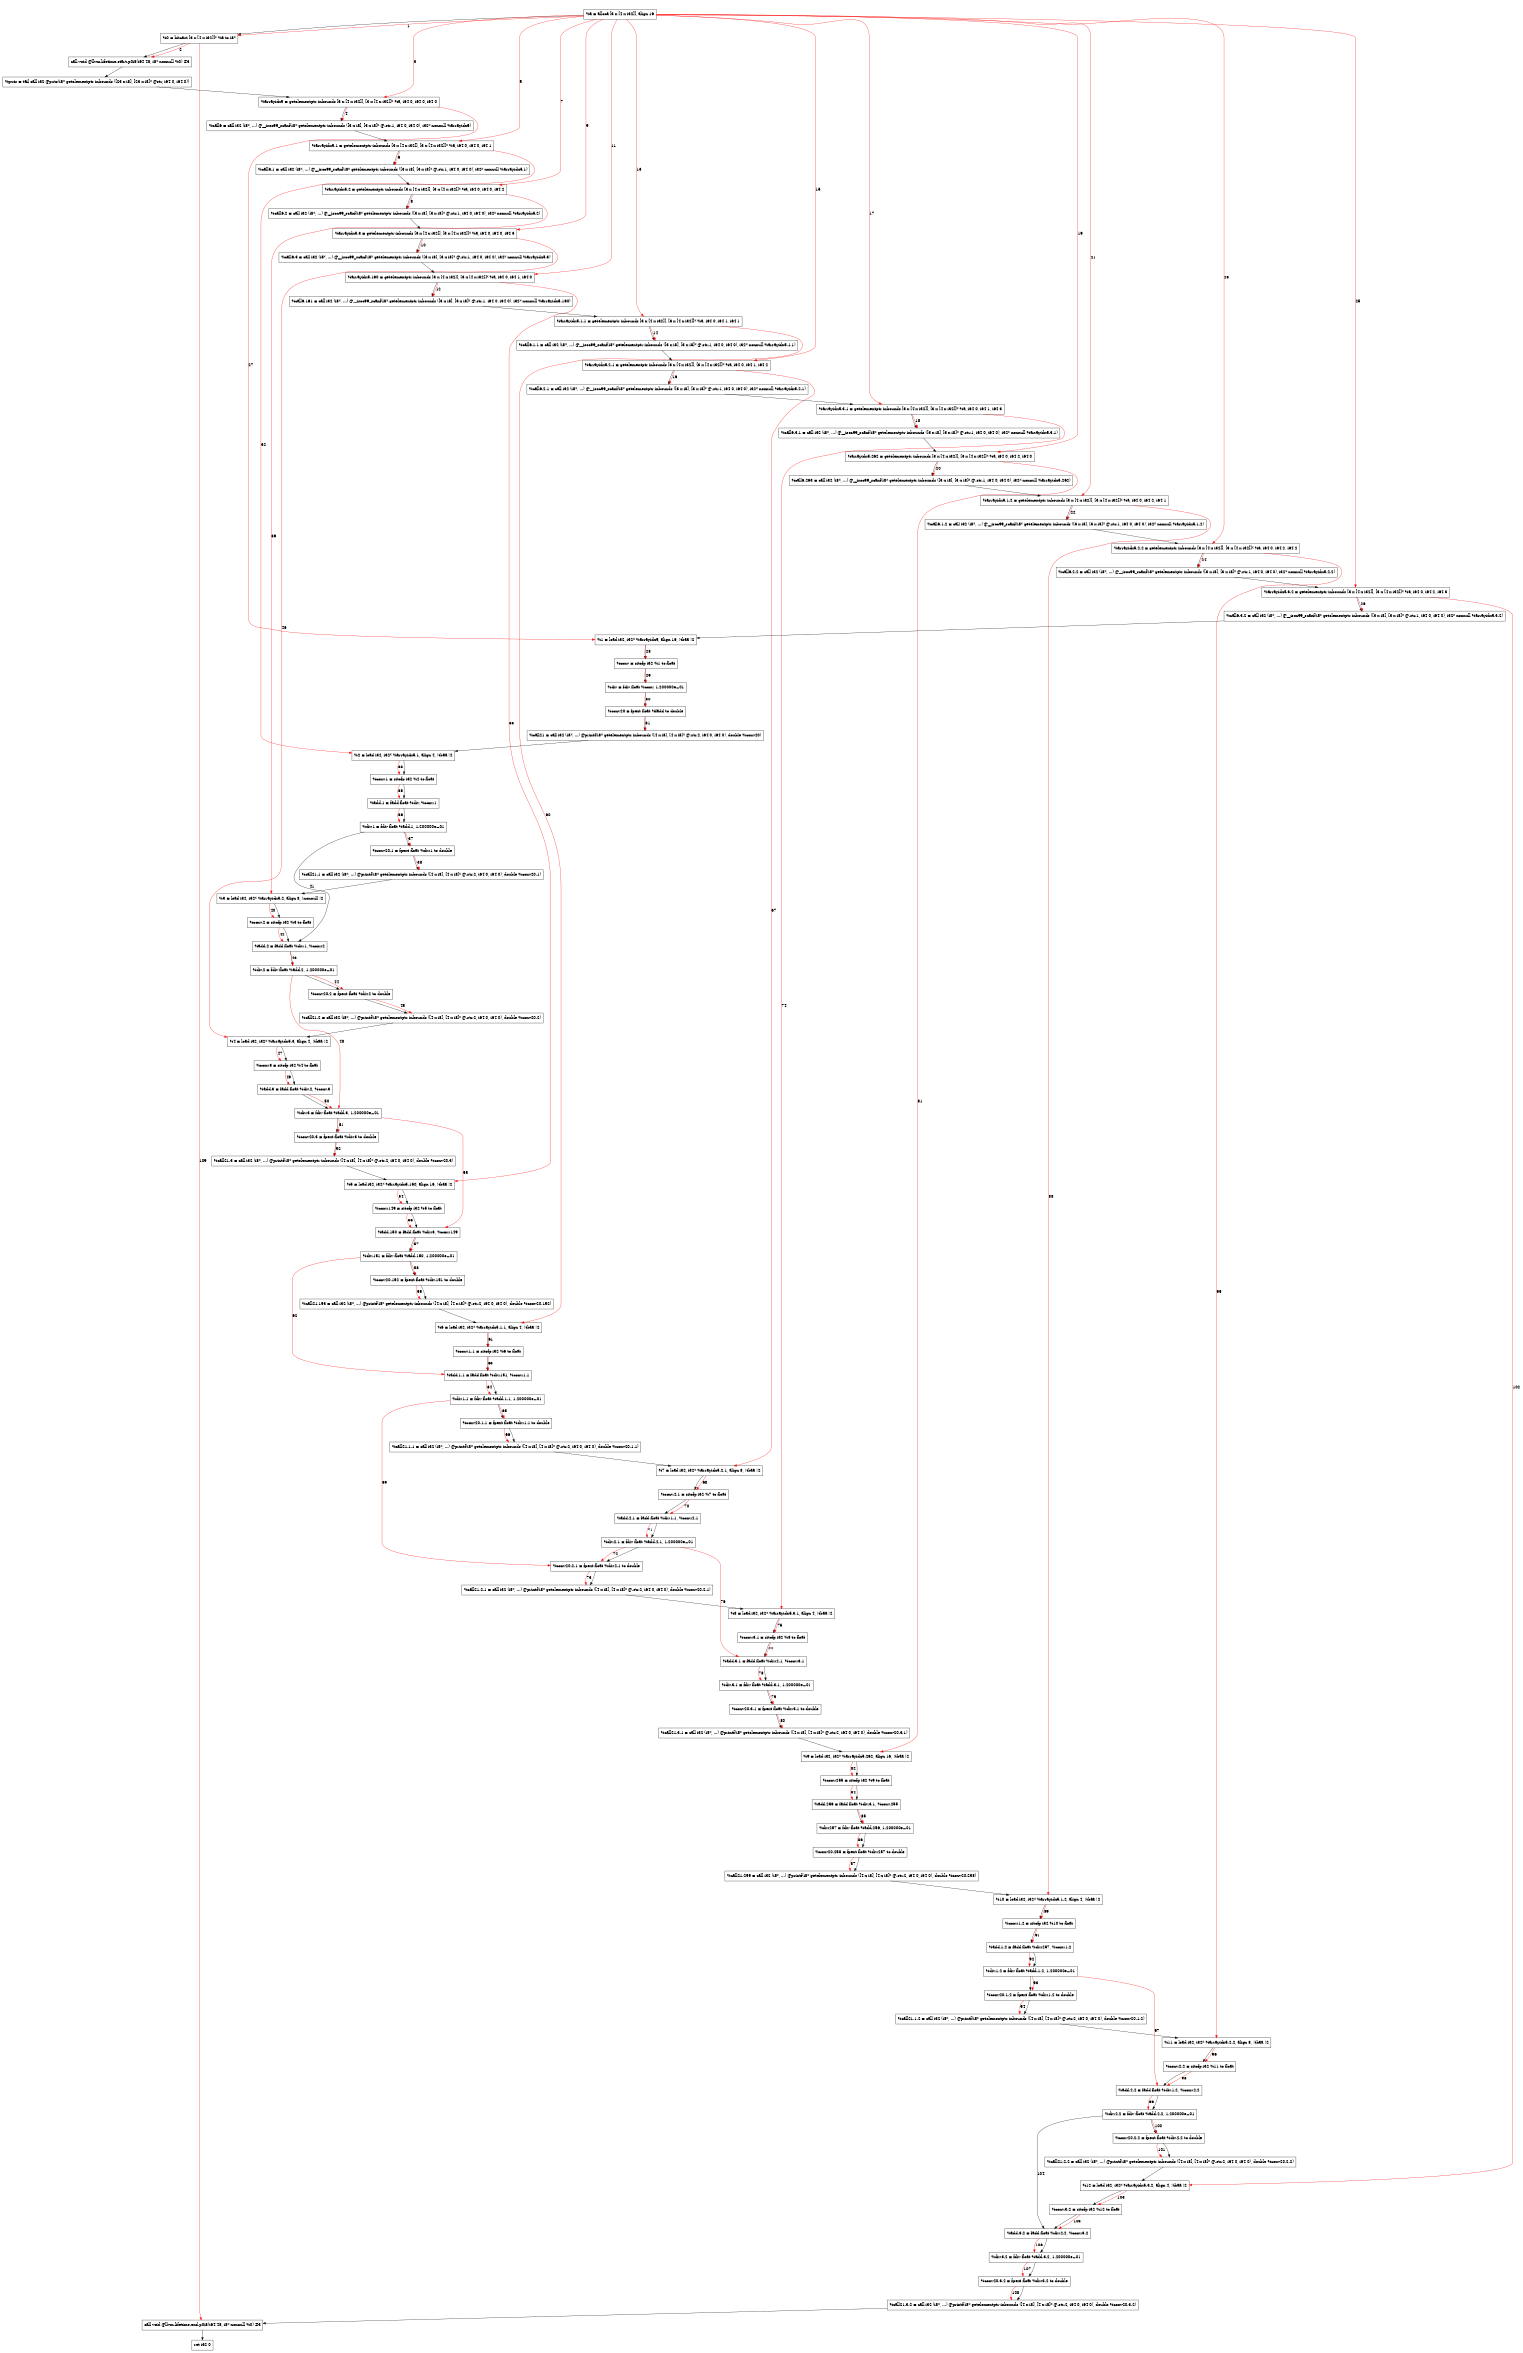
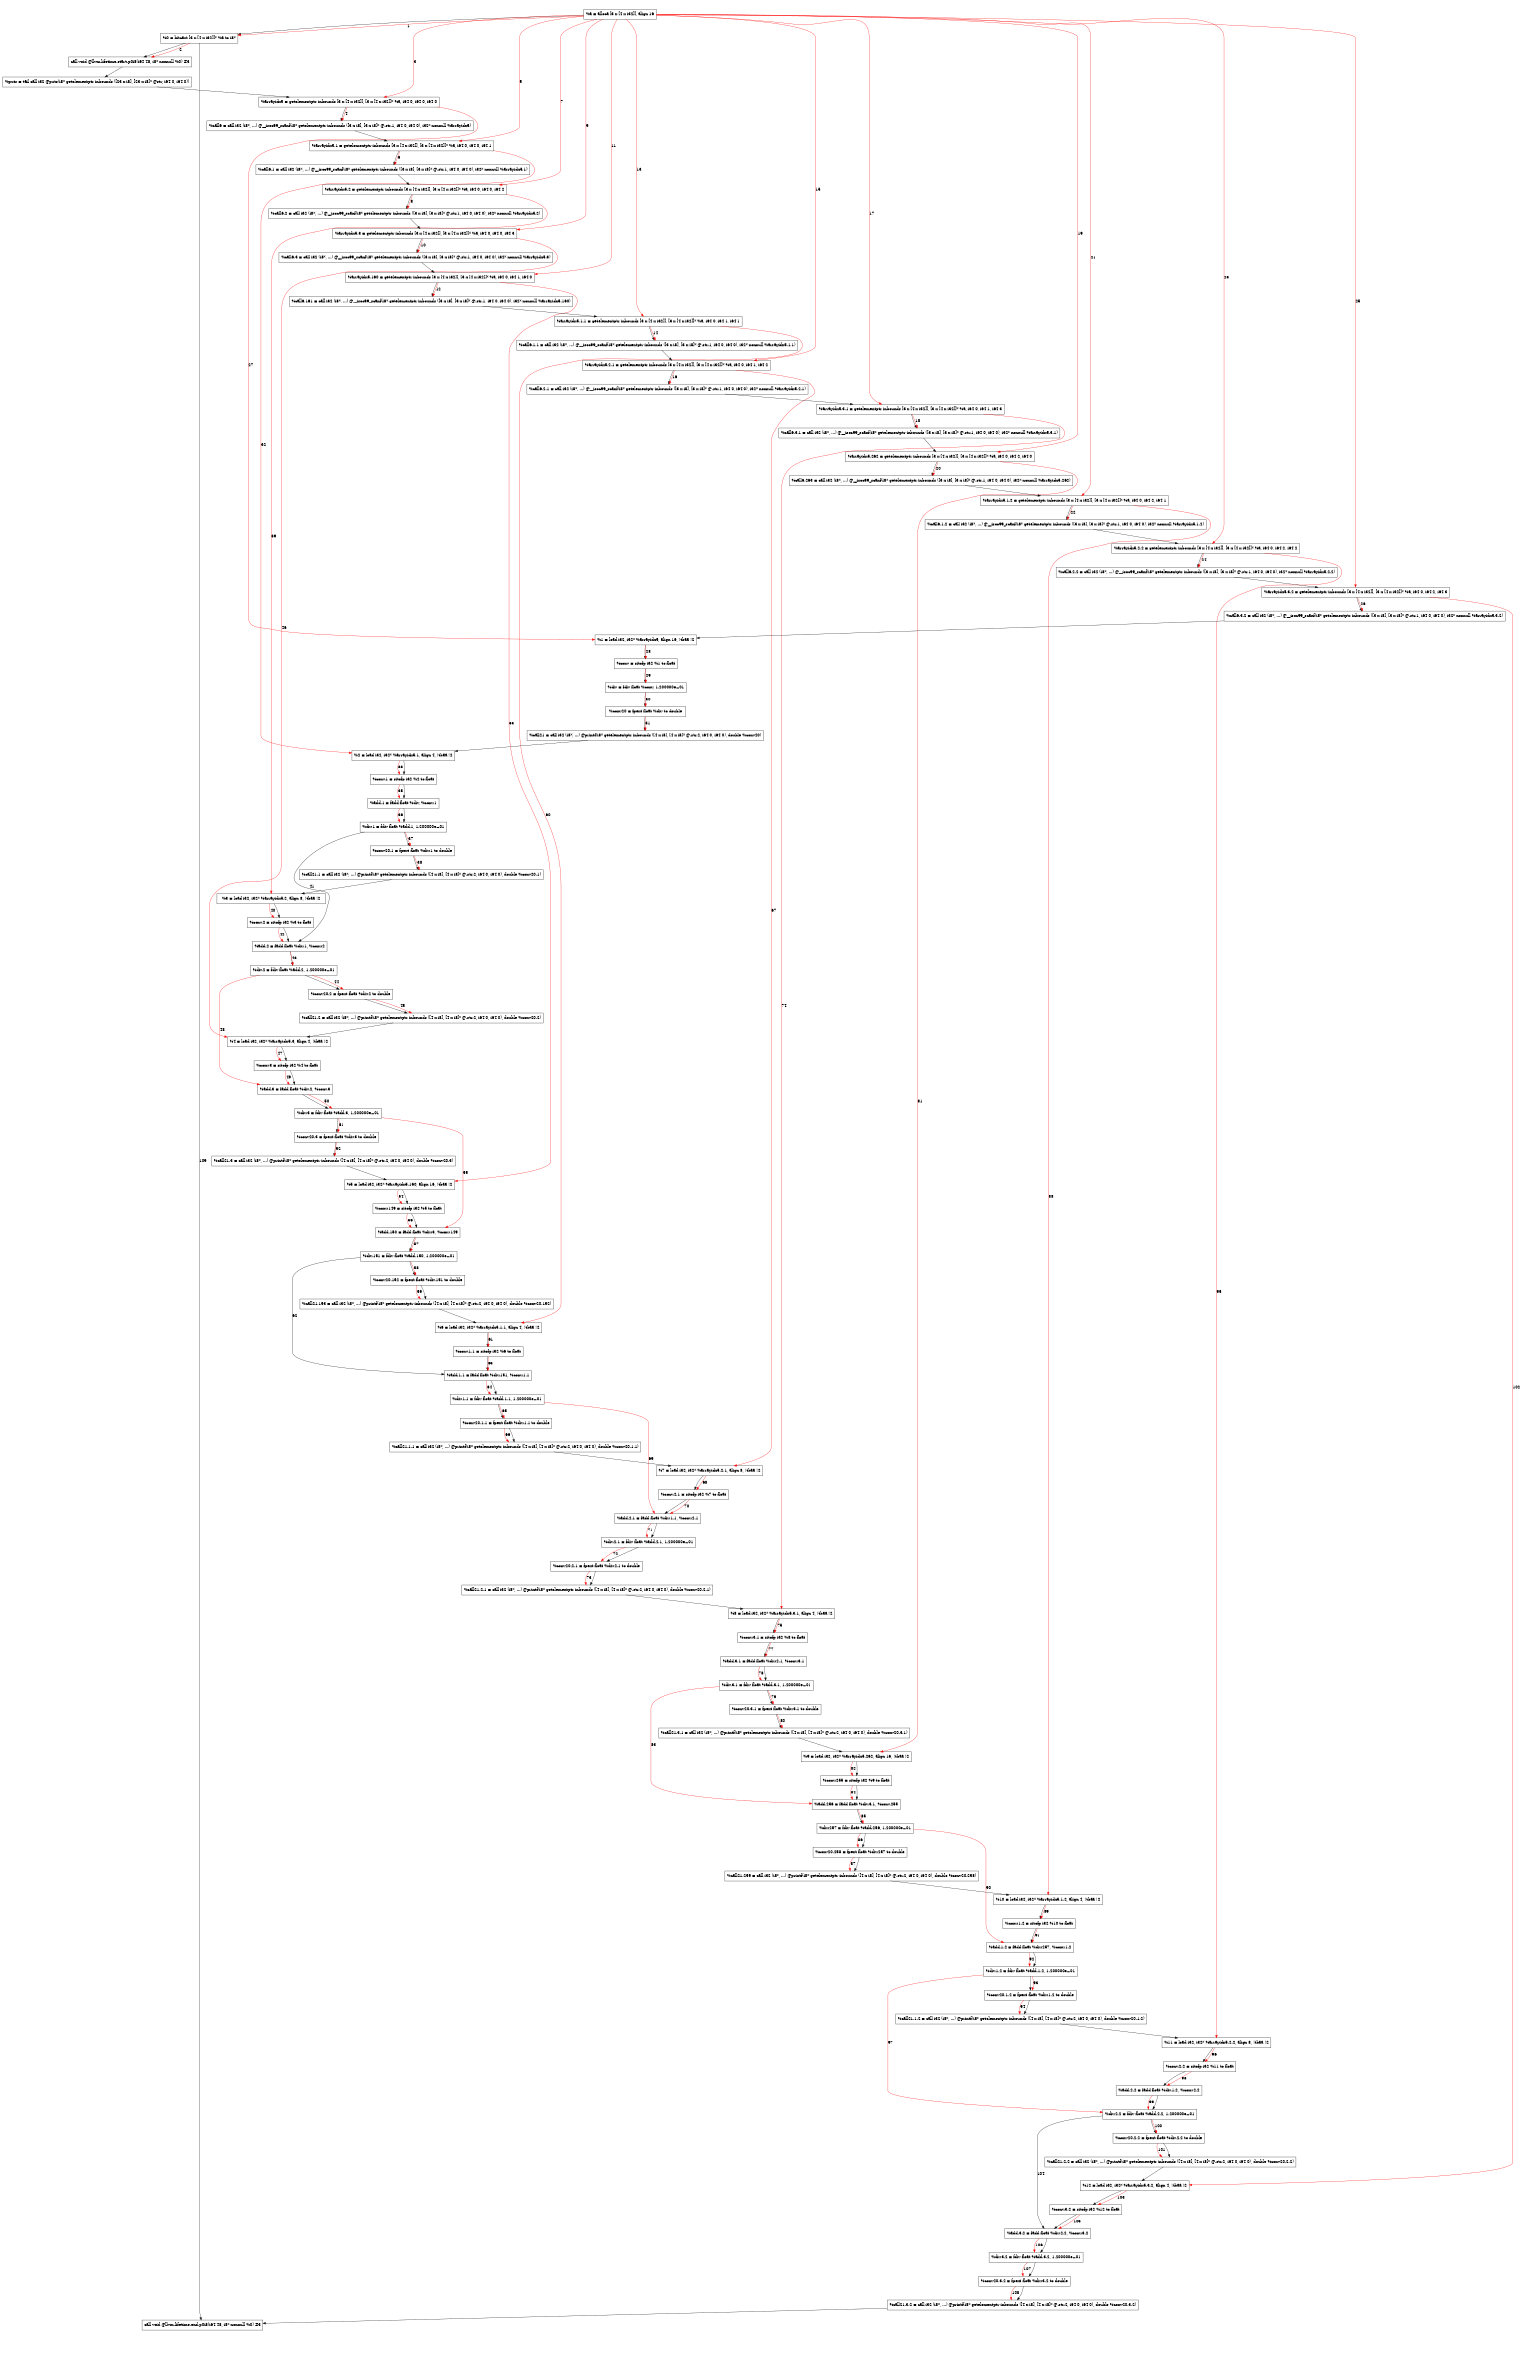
(646, 712) -> (646, 712)
(271, 899) -> (271, 899)
(325, 1032) -> (220, 1029)
(199, 1180) -> (199, 1180)
(294, 1354) -> (294, 1354)
(382, 1530) -> (641, 1417)
(721, 1592) -> none
none -> (656, 1787)
none -> (986, 1860)
(1154, 1999) -> (896, 2095)
(202, 2345) -> none
